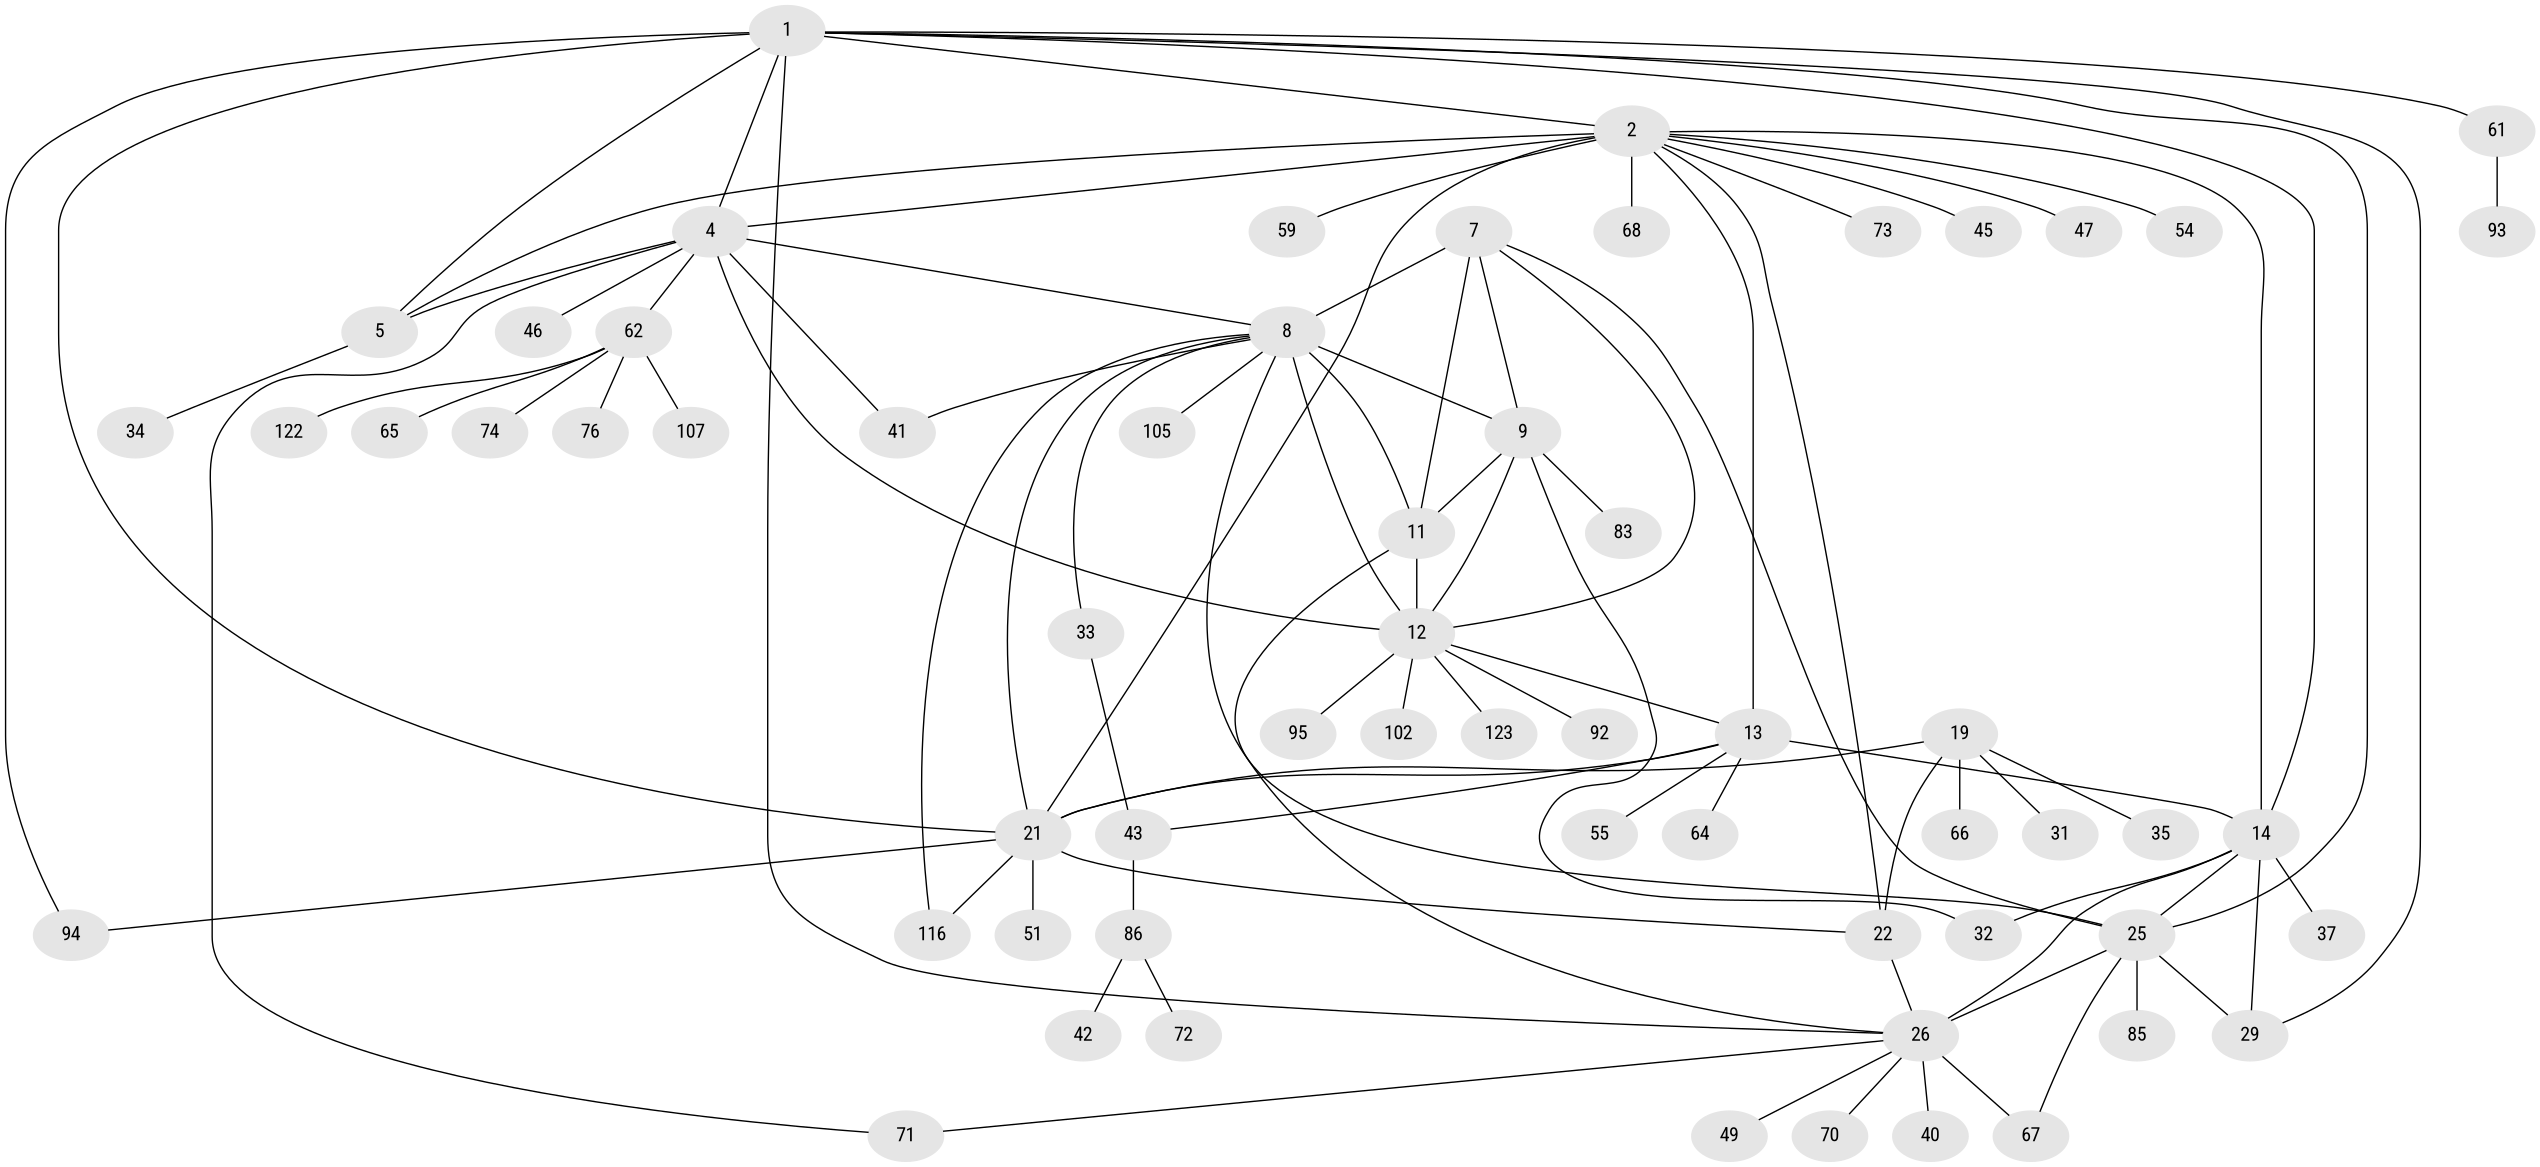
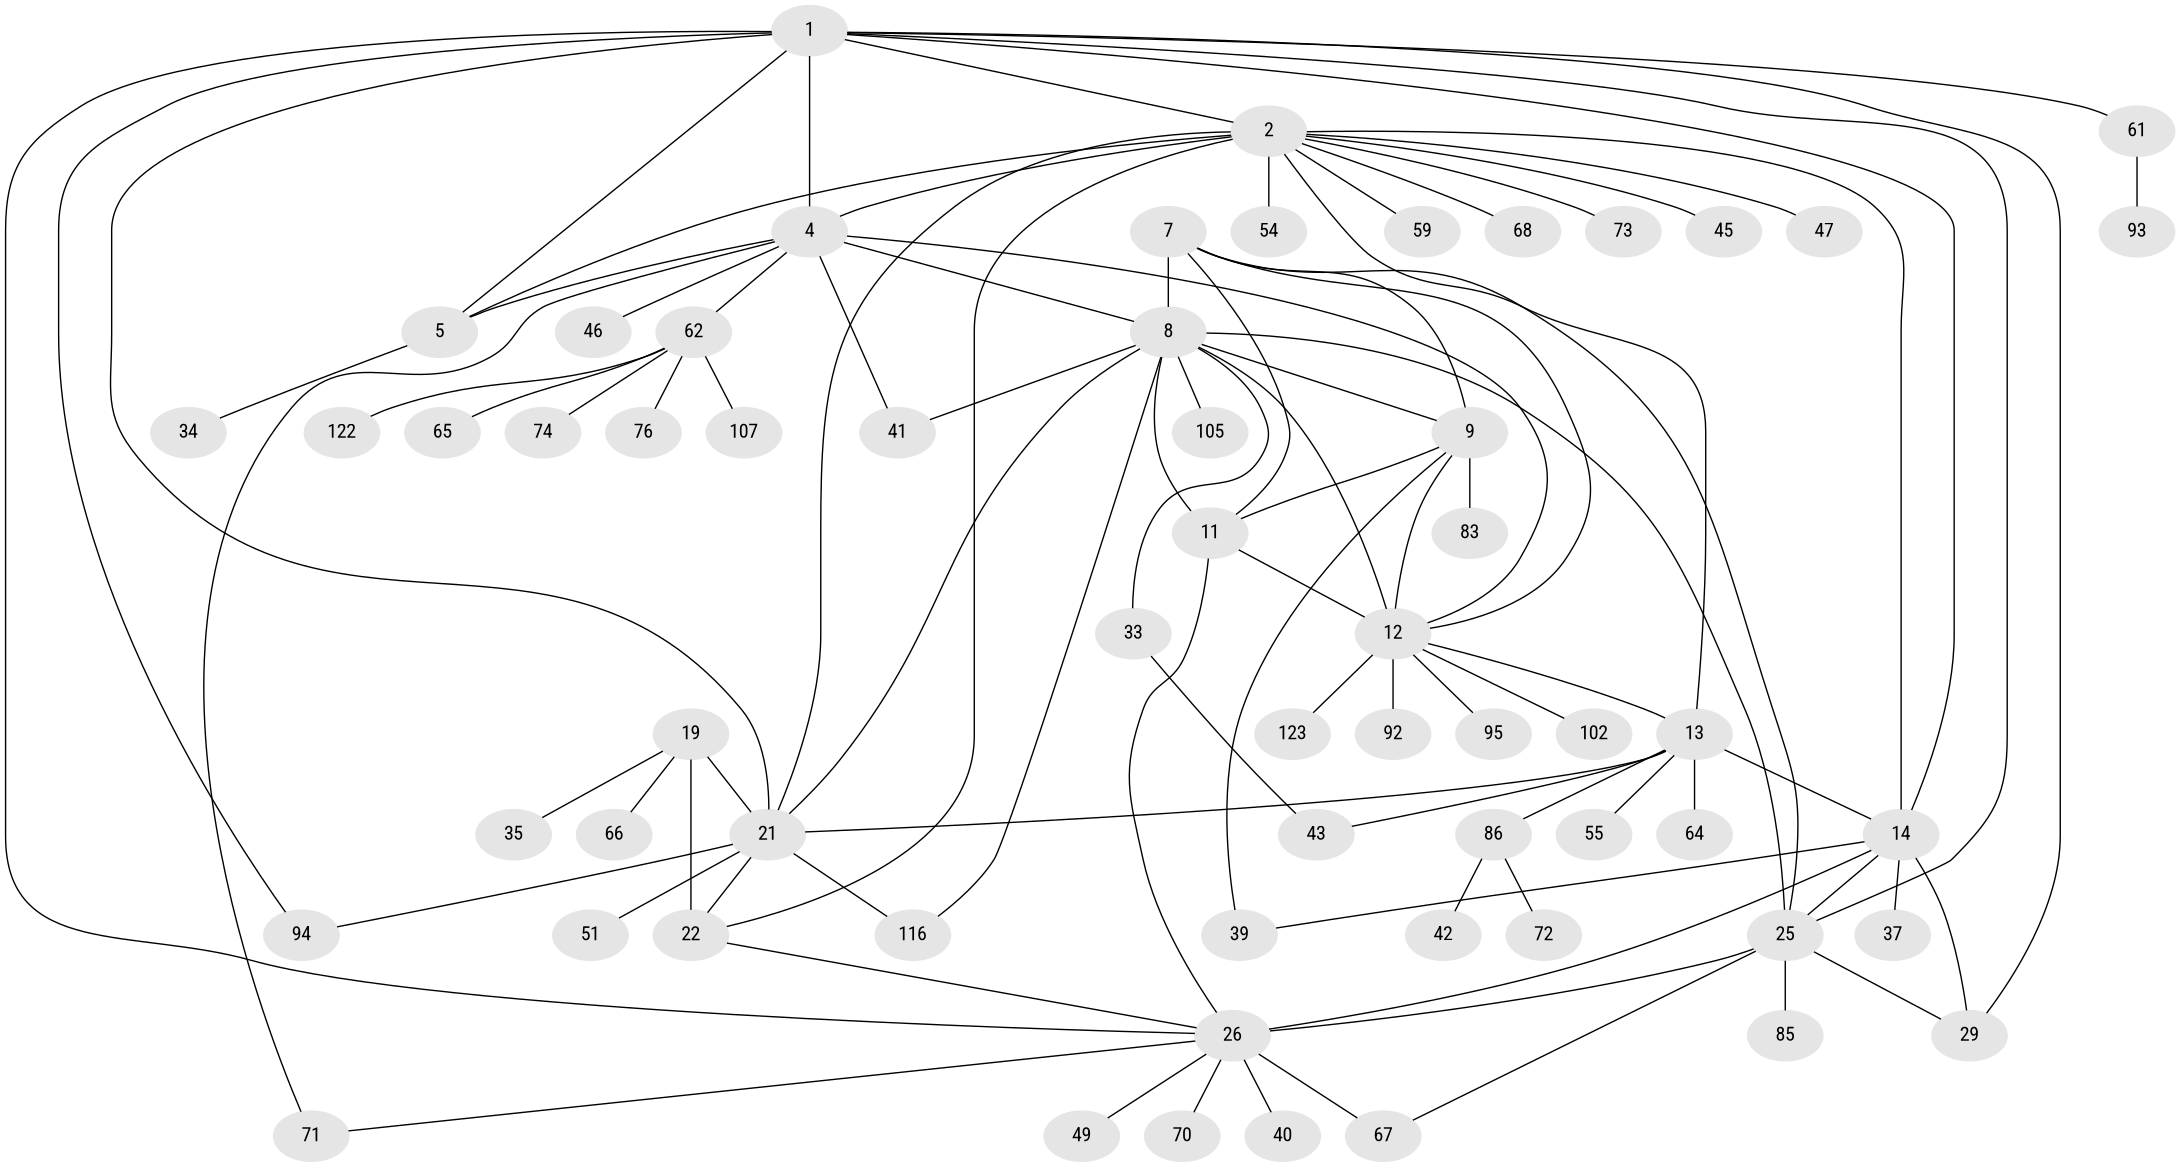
(2060, 835) -> none
(1133, 885) -> (1594, 784)
(1983, 935) -> (1240, 935)
